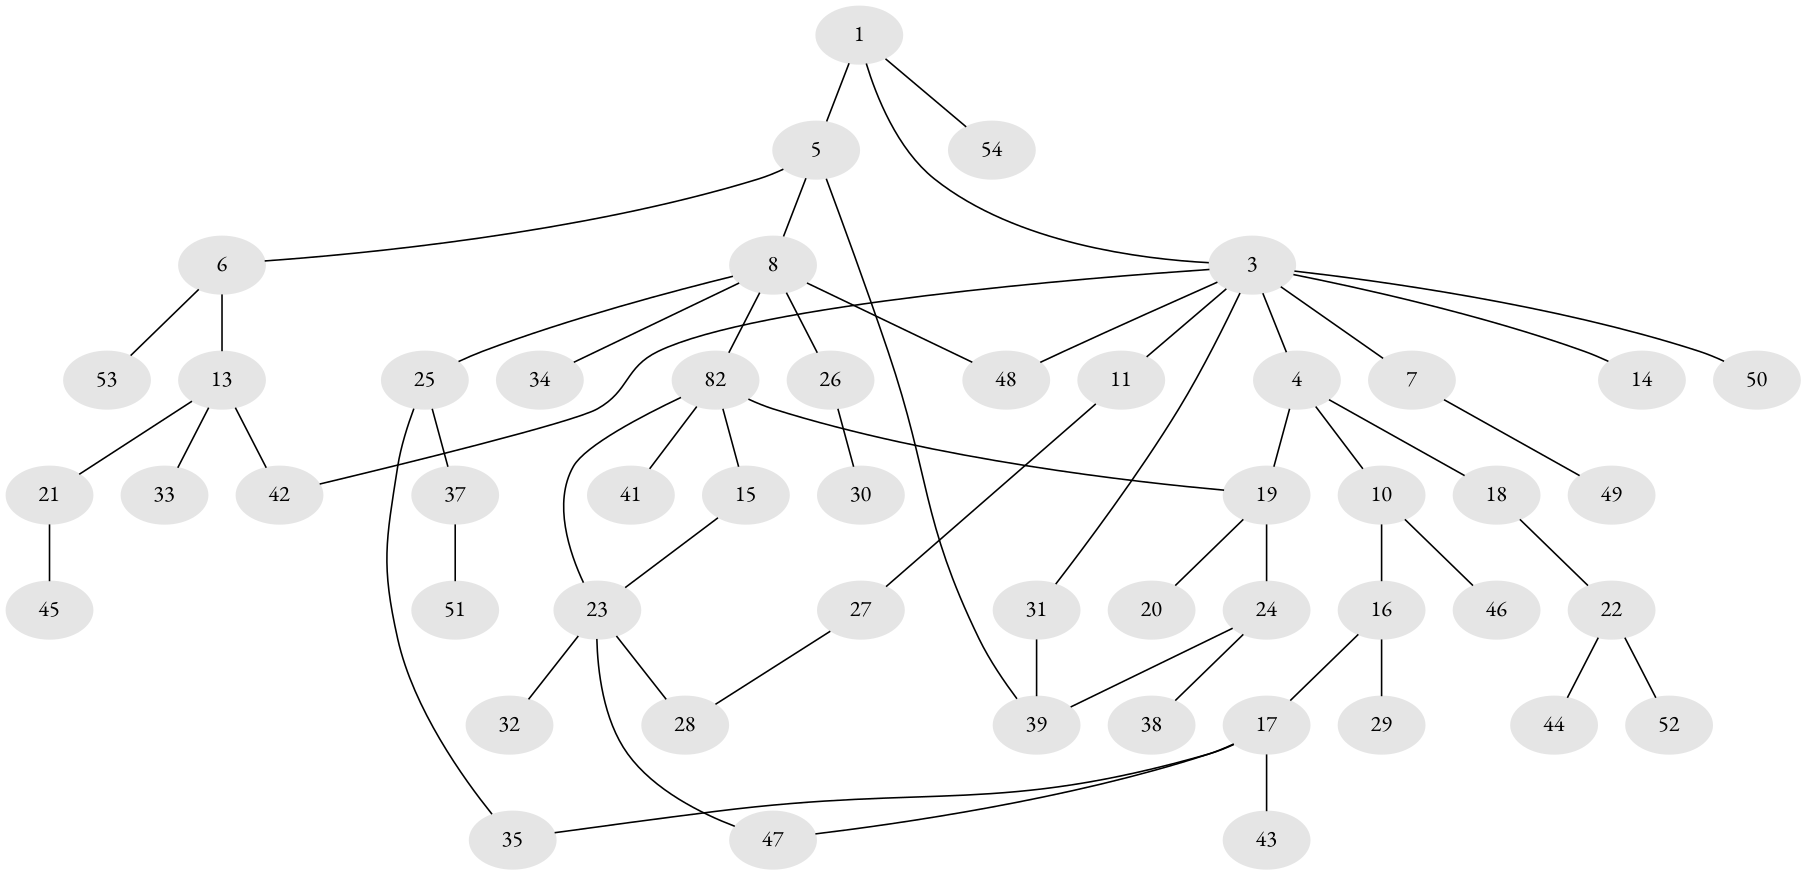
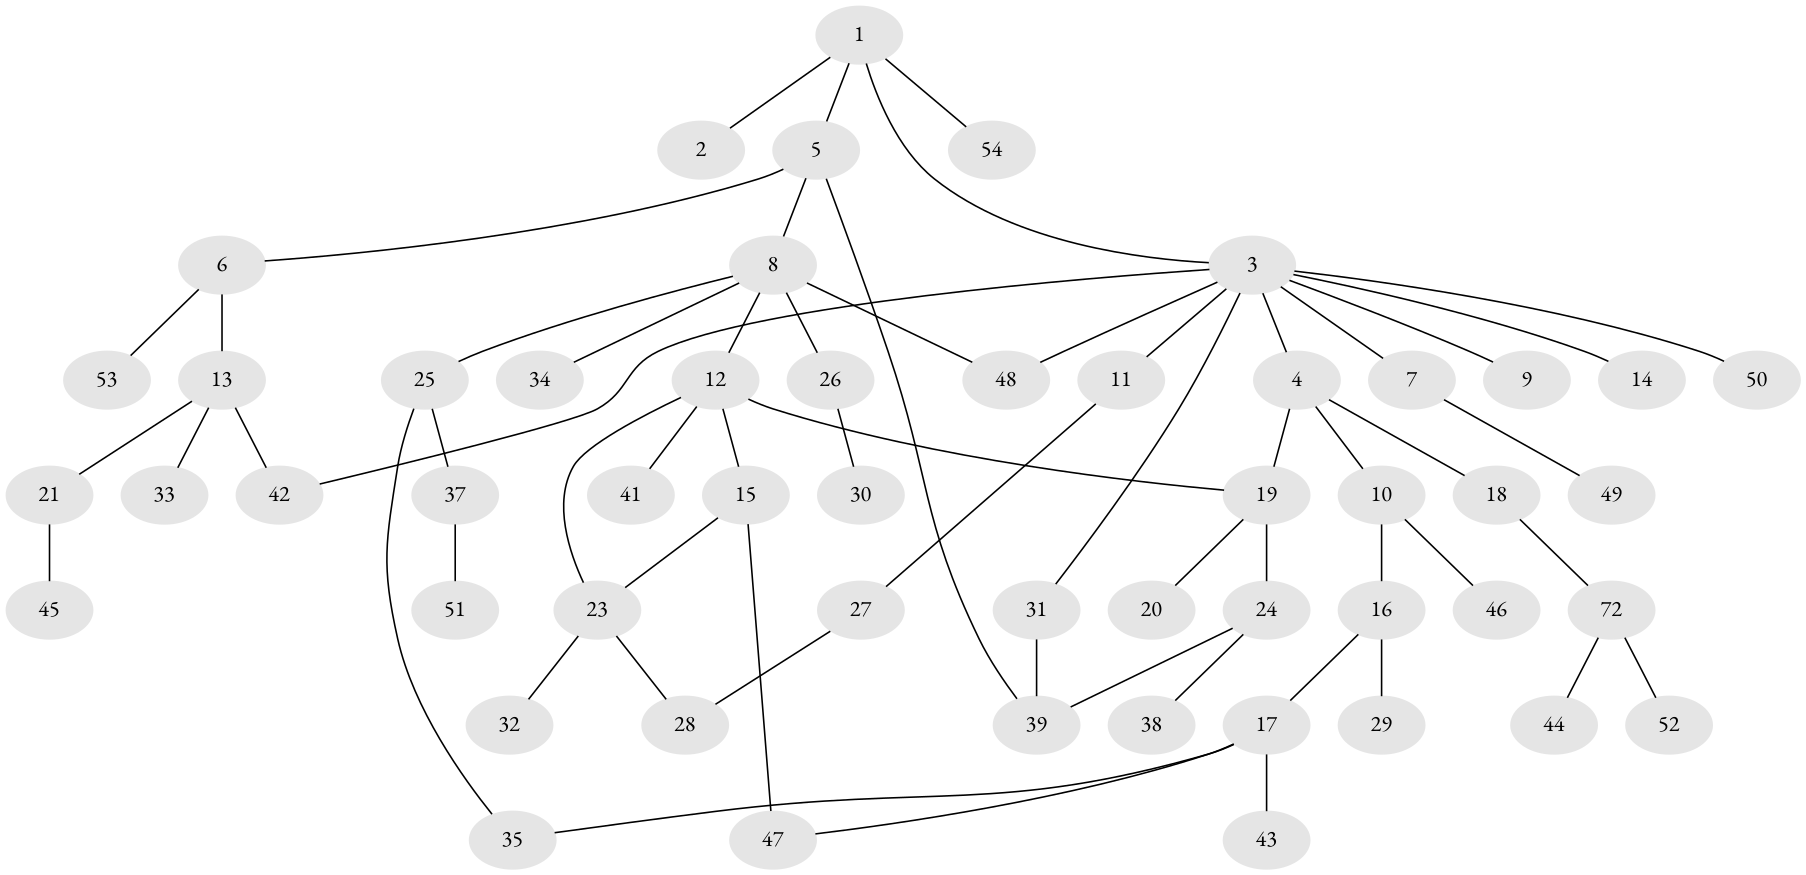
none -> (701, 150)
(716, 380) -> (716, 380)
none -> (1527, 380)
(1612, 610) -> (1612, 610)
(631, 758) -> (759, 660)
